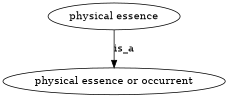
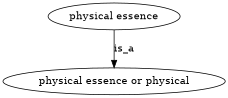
(114, 81) -> (114, 81)
